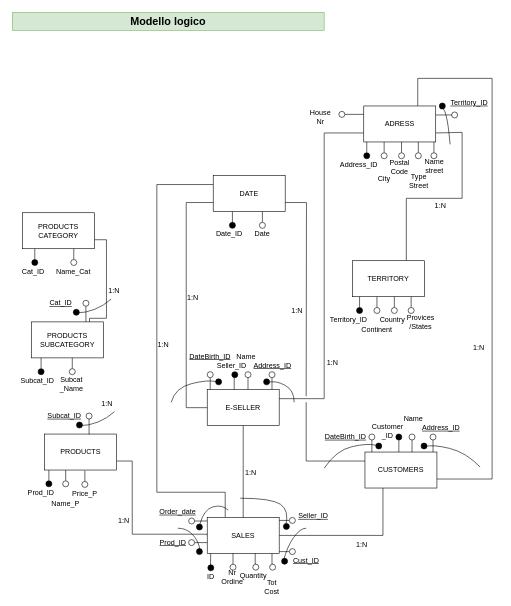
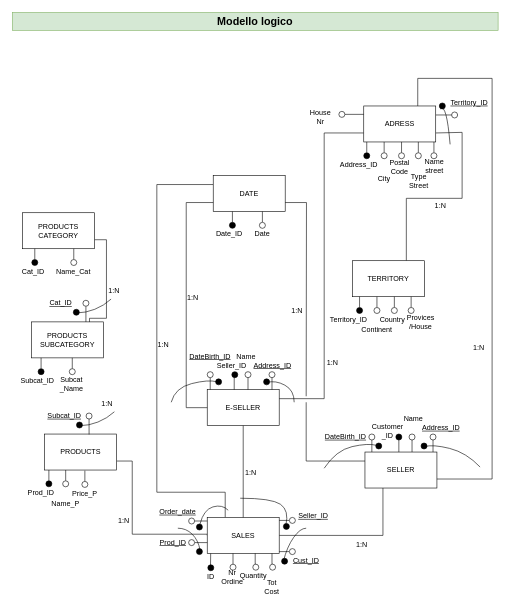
(168, 21) -> (255, 21)
(421, 323) -> (421, 323)
(401, 470) -> (401, 470)
